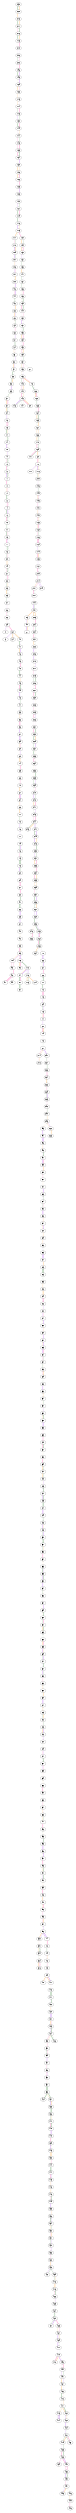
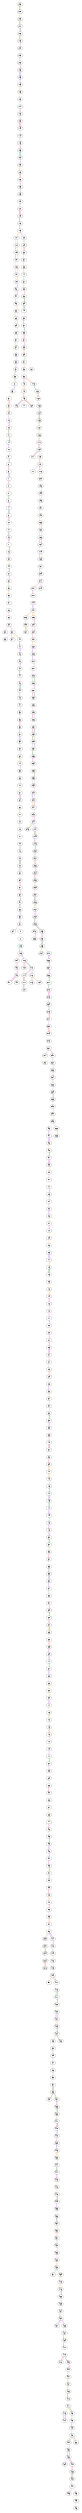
none -> (13, 931)
